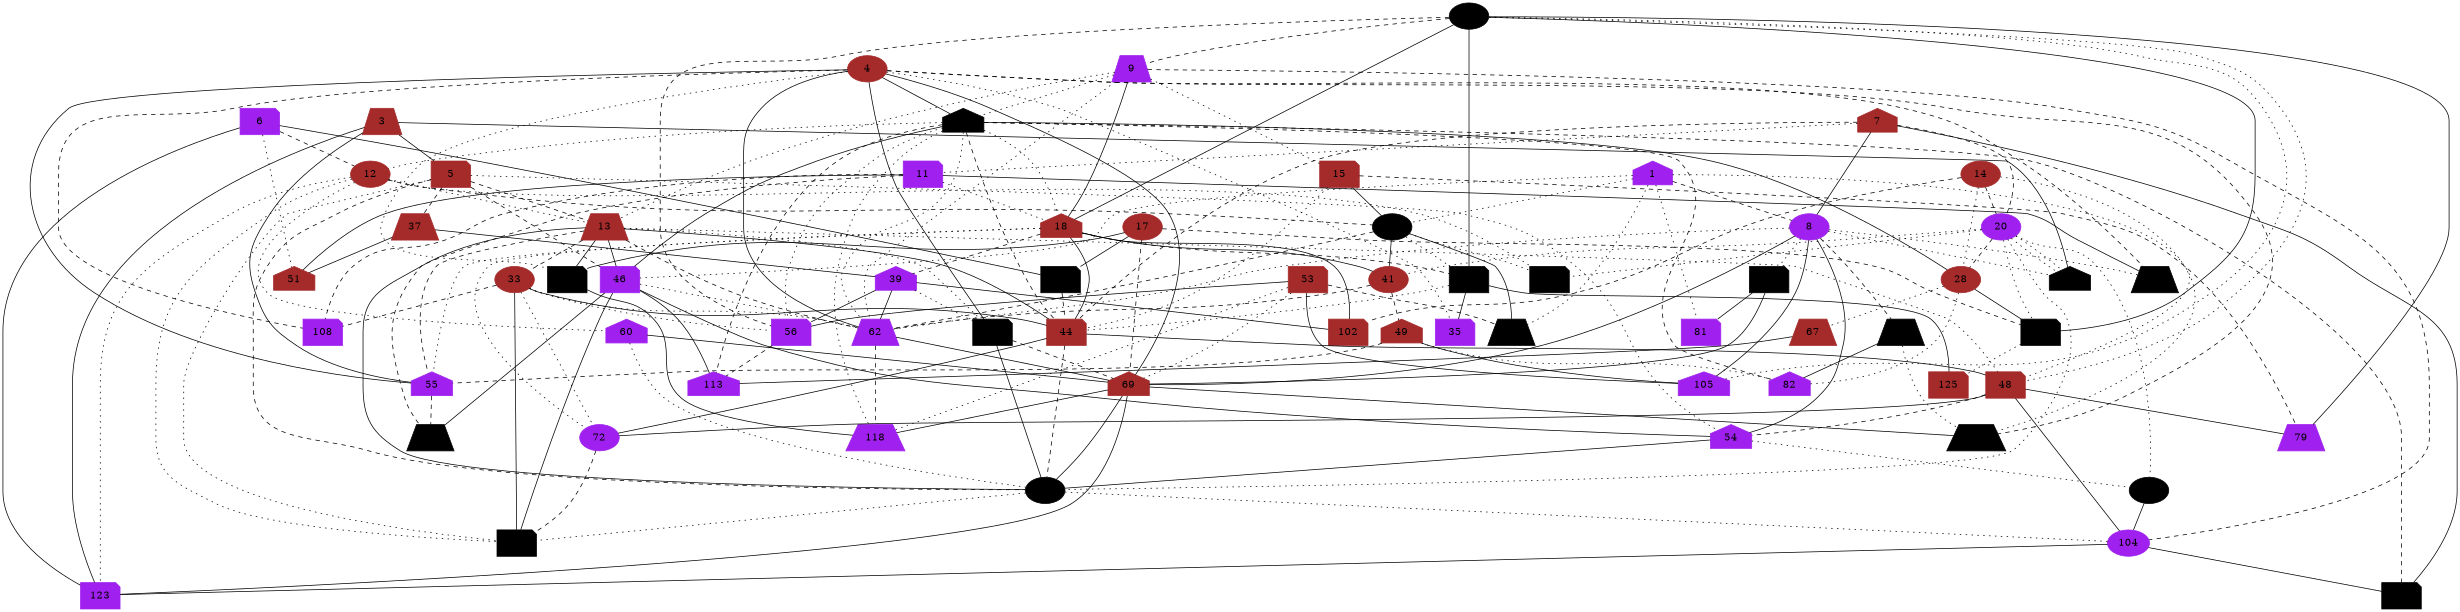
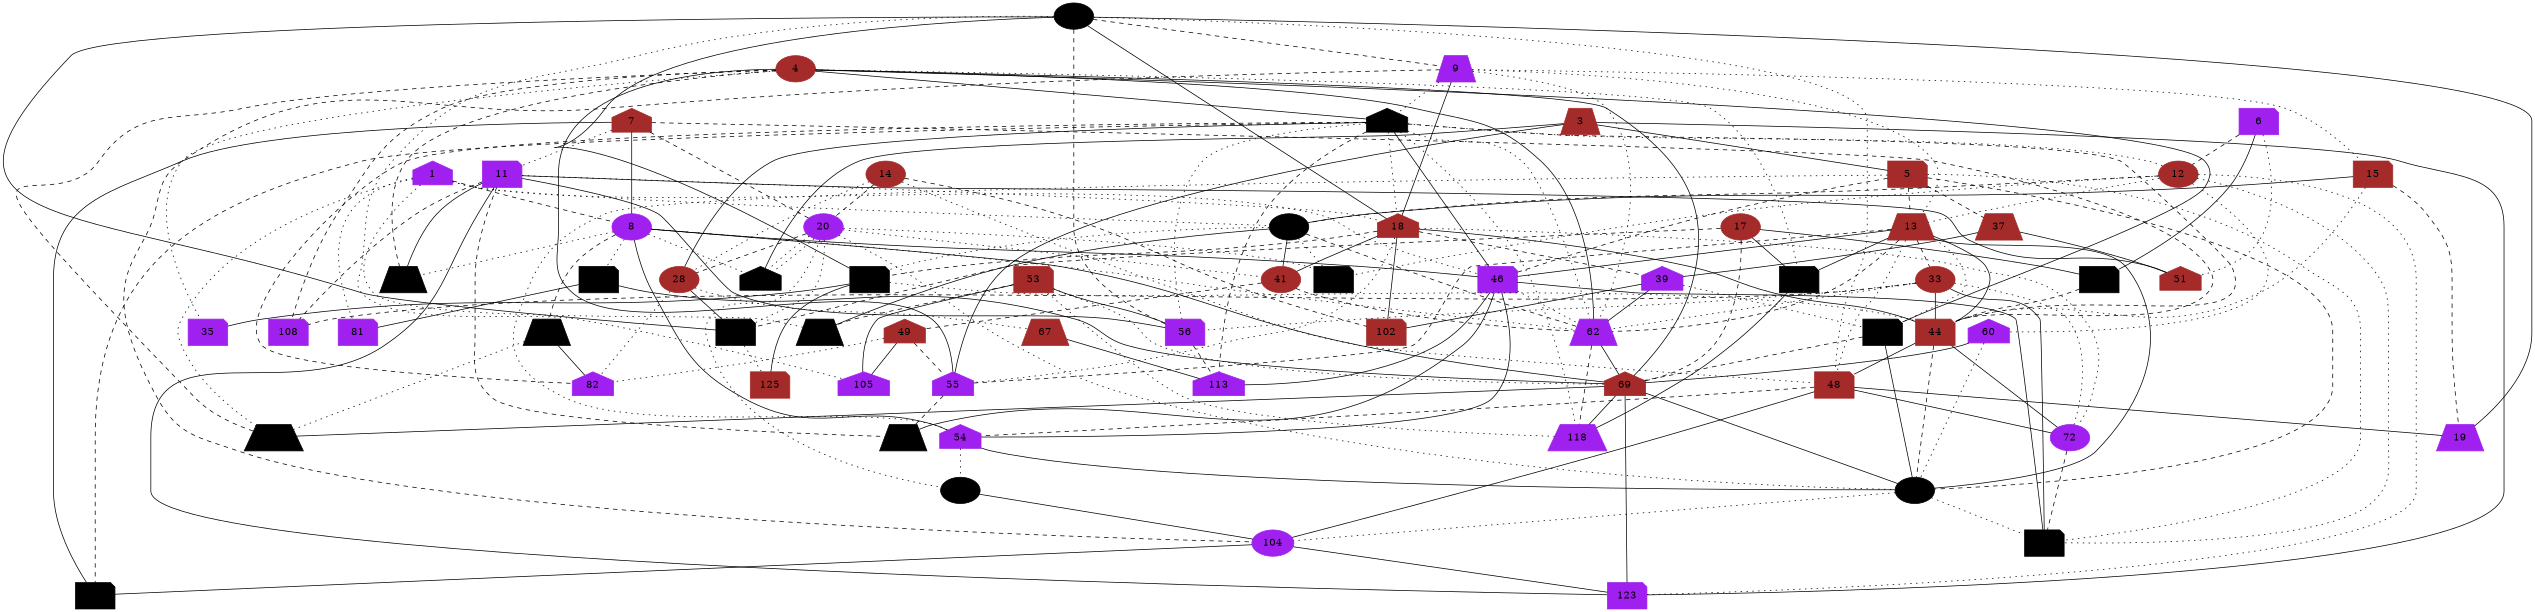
(855, 301) -> (726, 286)
(7, 309) -> (613, 559)
(1779, 319) -> (961, 248)
(2301, 438) -> (2460, 438)
